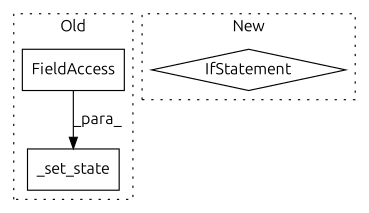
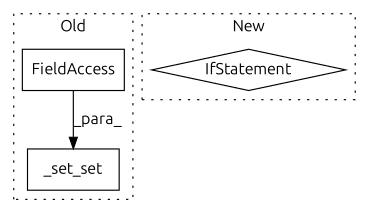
(73, 170) -> (73, 170)
